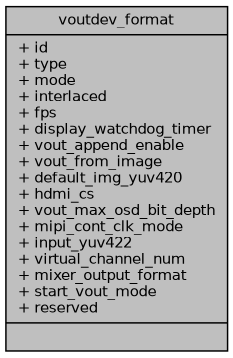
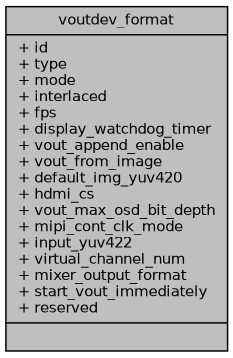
(87, 292) -> (113, 292)
